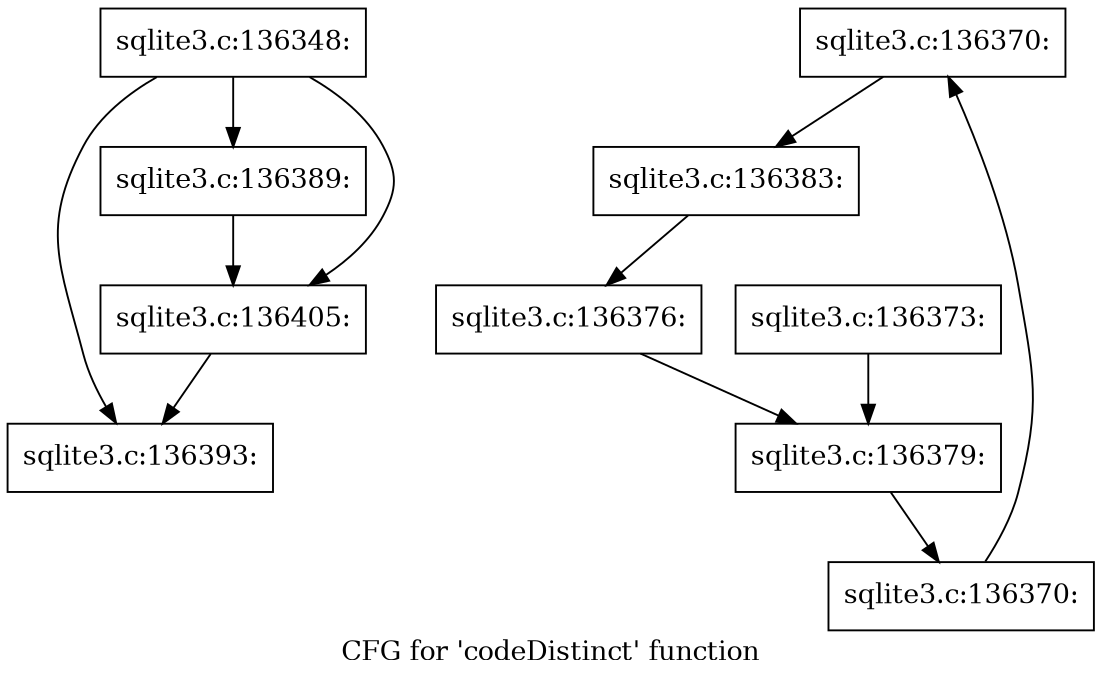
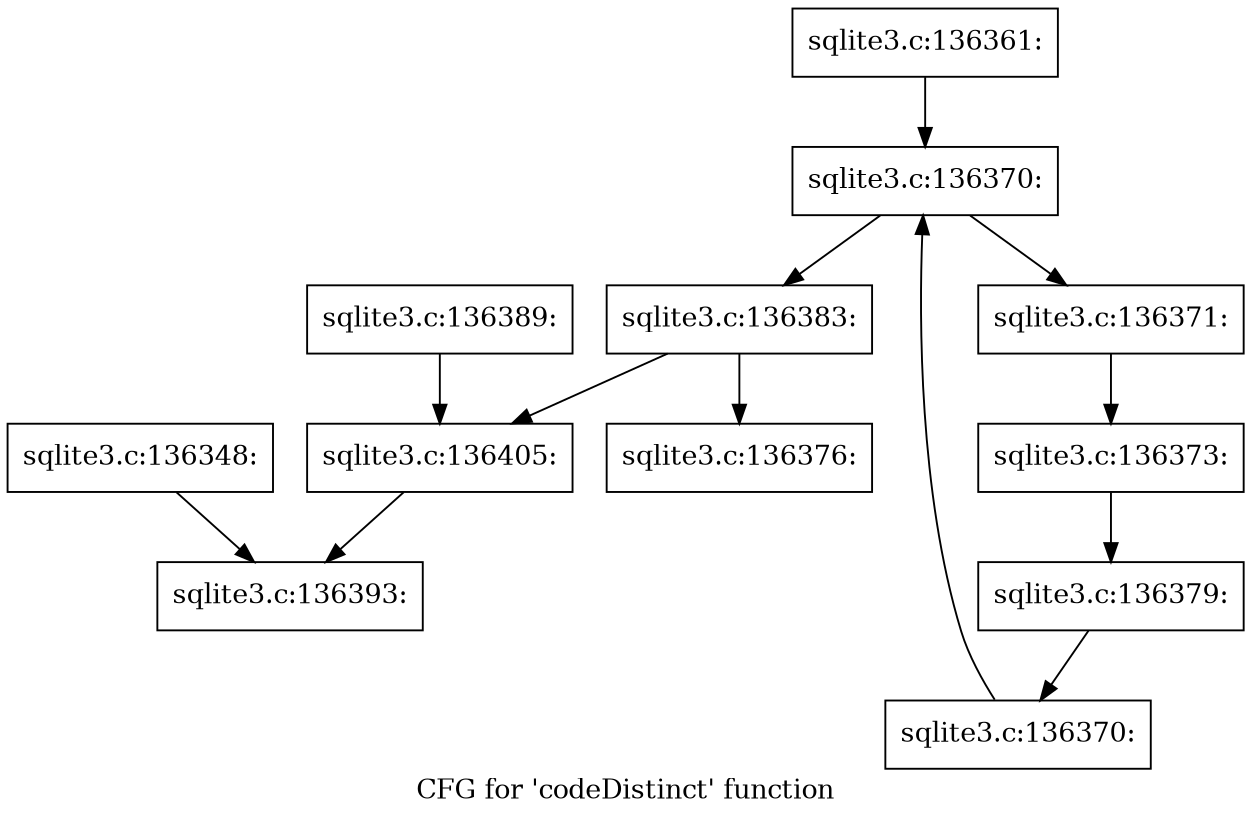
none -> (925, 43)
(233, 102) -> none
(393, 171) -> (599, 385)
none -> (1111, 319)
(709, 385) -> none
